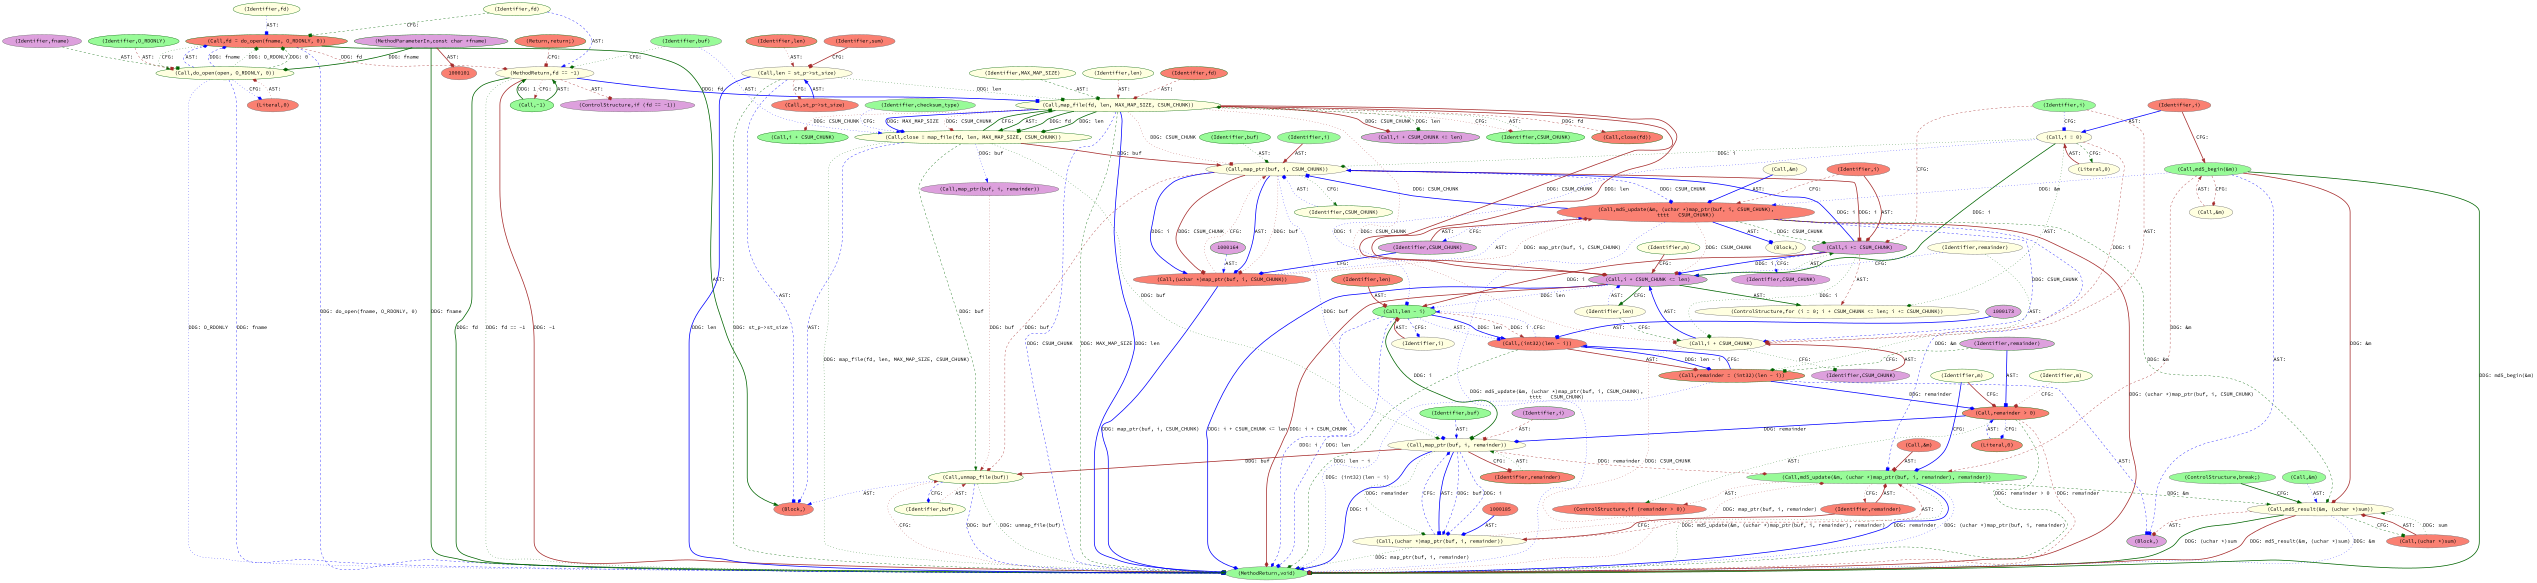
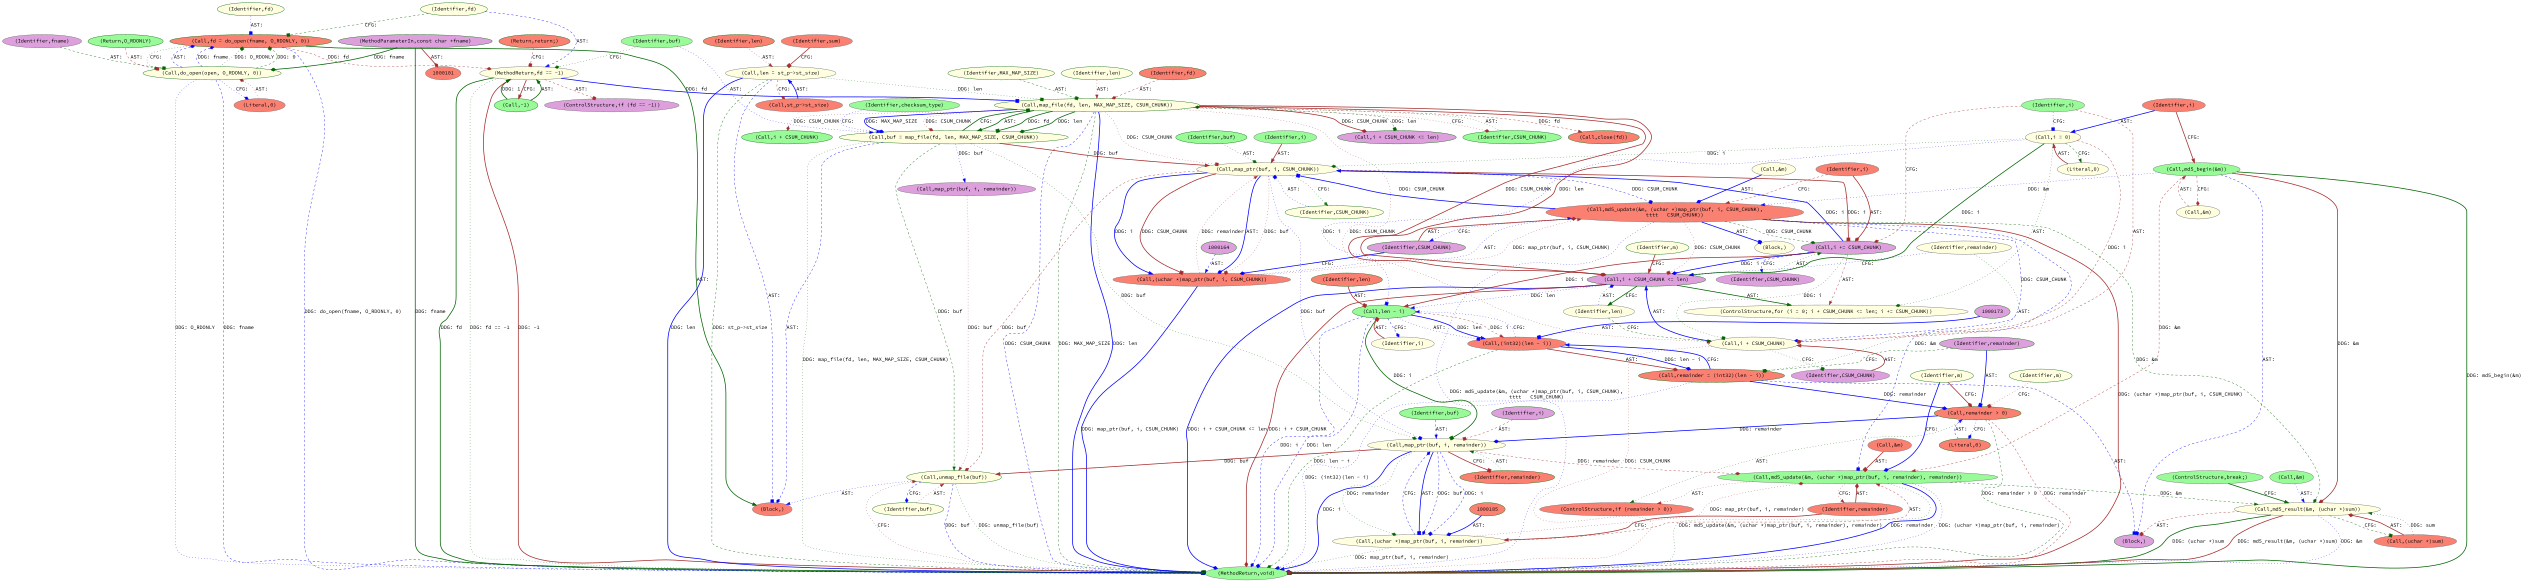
(134, 41) -> (126, 41)
(539, 88) -> (523, 88)
(973, 137) -> (954, 137)
(1237, 232) -> (1223, 232)
(1500, 509) -> (1487, 509)
